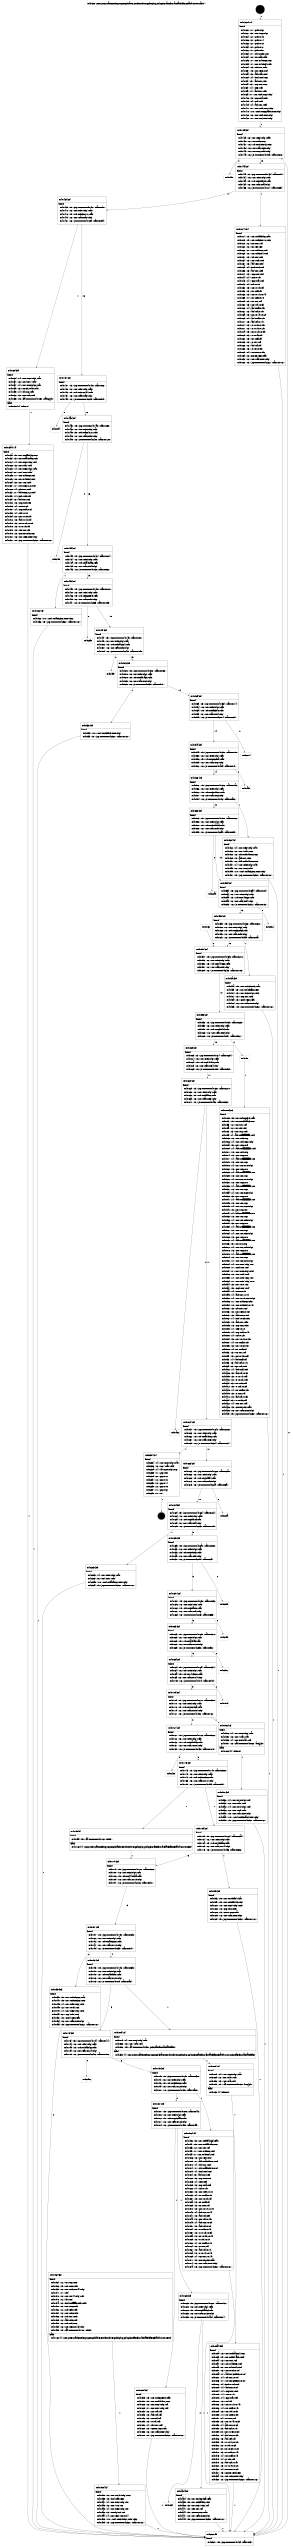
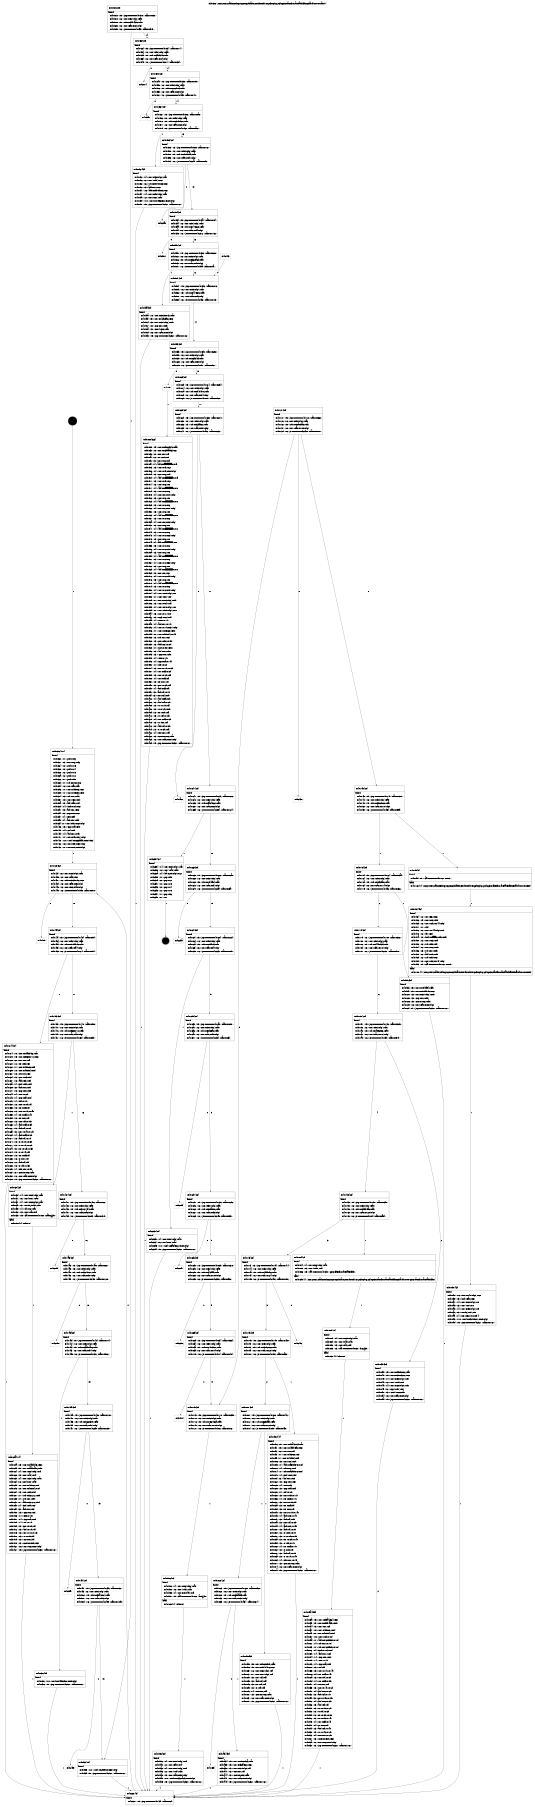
(130, 657) -> (101, 1682)
(192, 1721) -> (238, 918)
(131, 1854) -> (470, 897)
